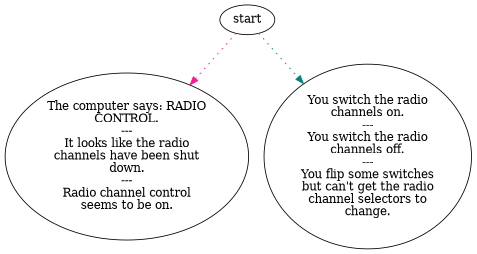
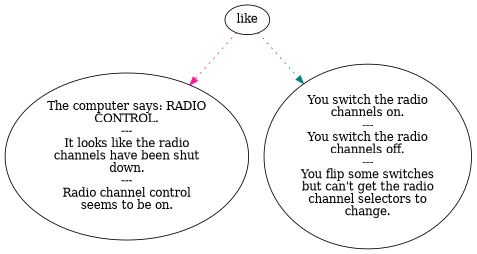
(247, 20) -> (247, 20)
